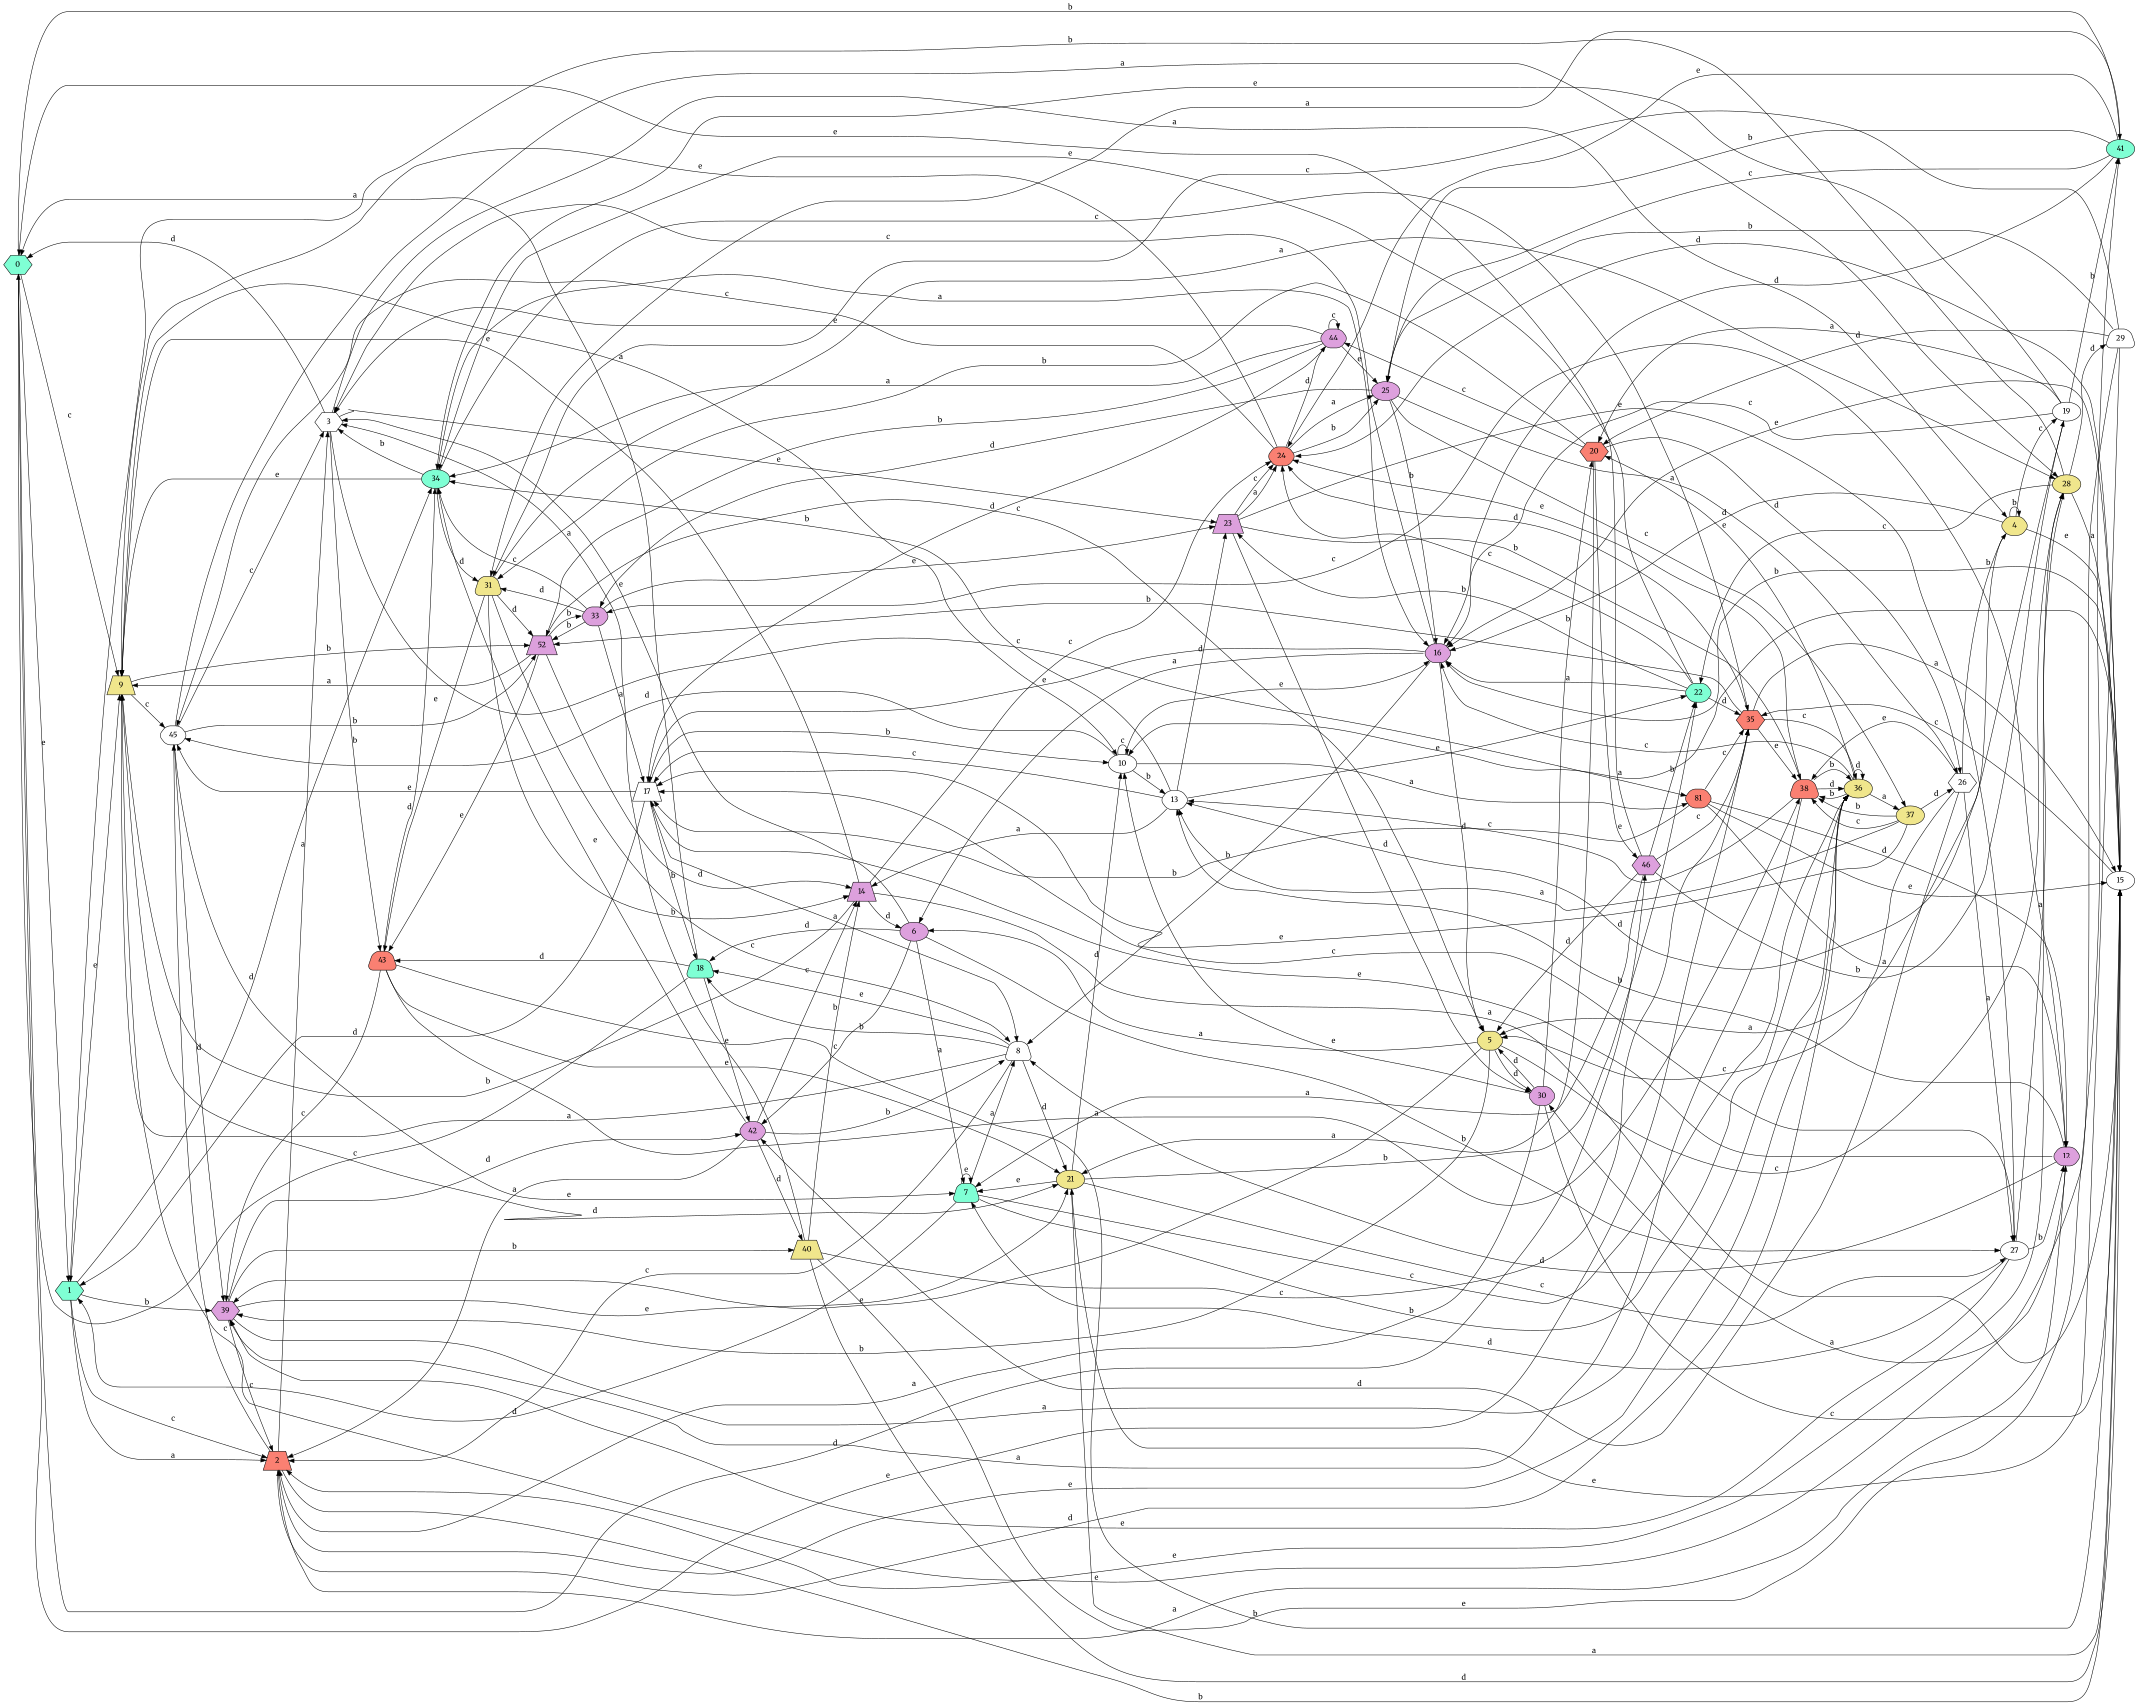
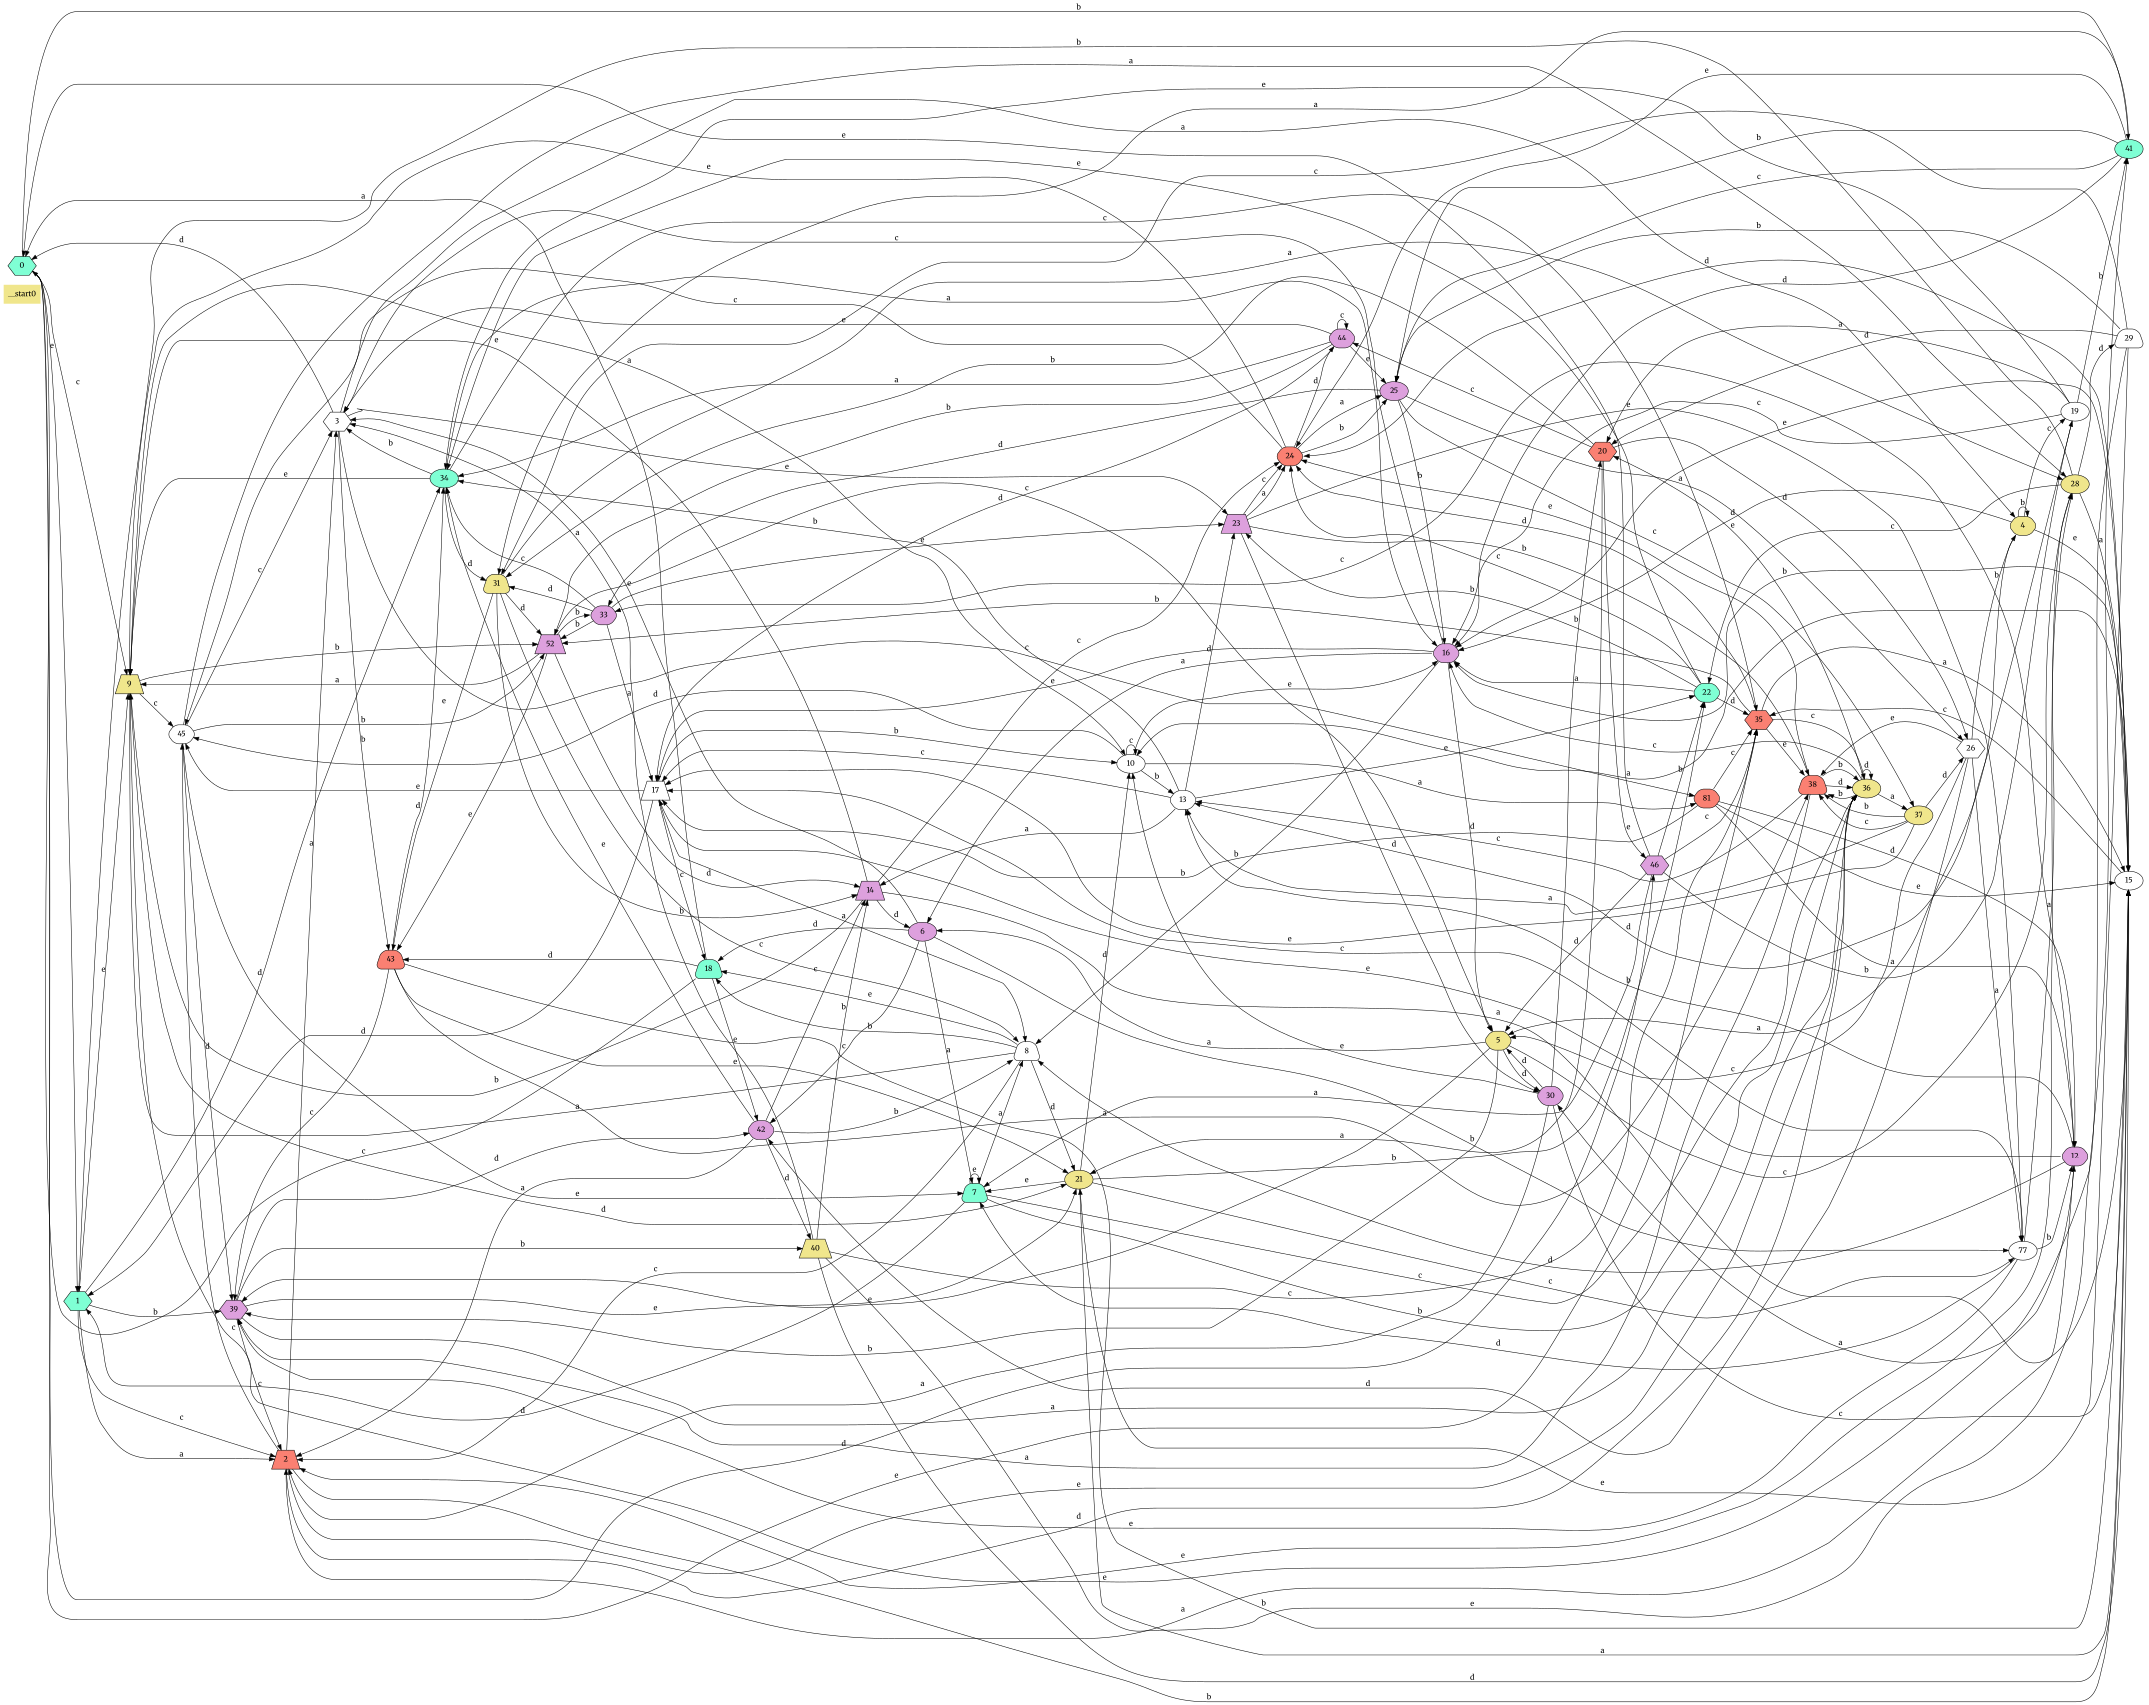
none -> (22, 294)
(674, 876) -> (682, 875)
(2015, 1251) -> (2023, 1251)
